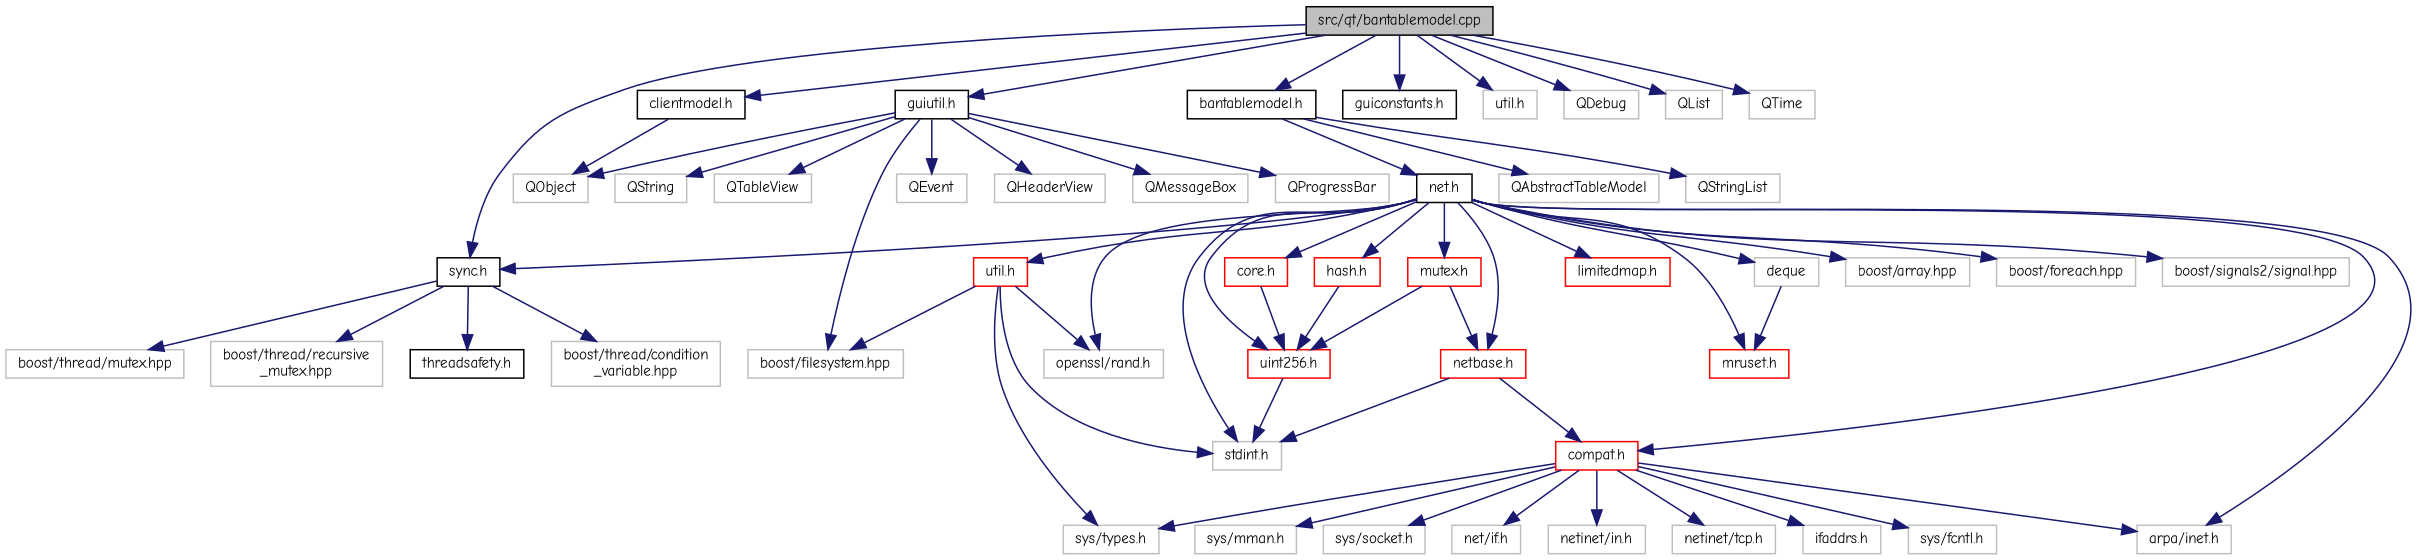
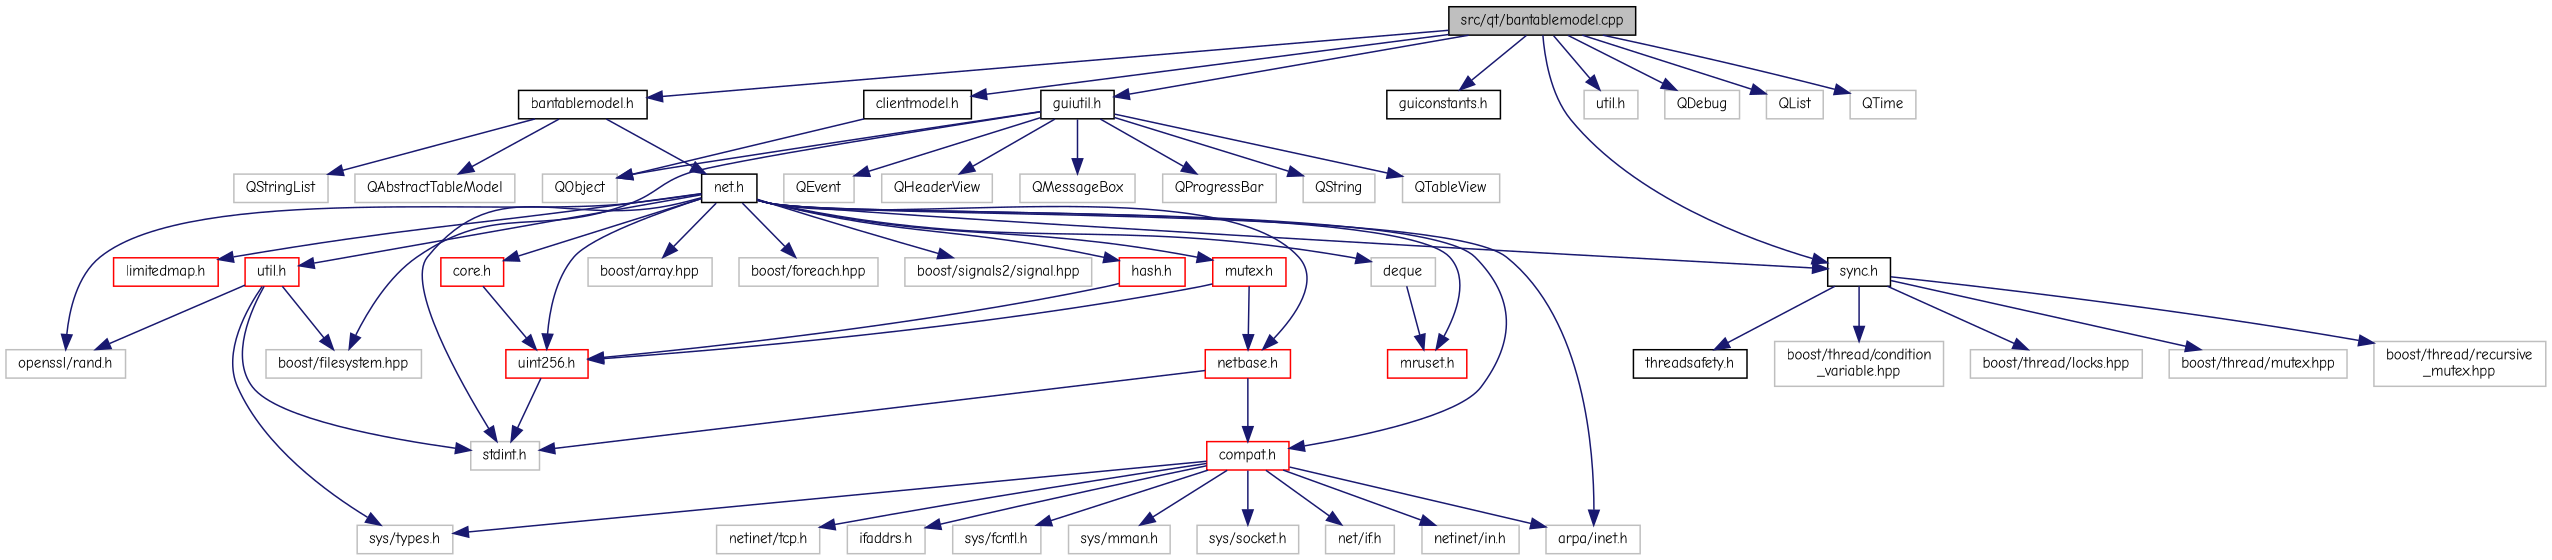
none -> (2056, 364)
